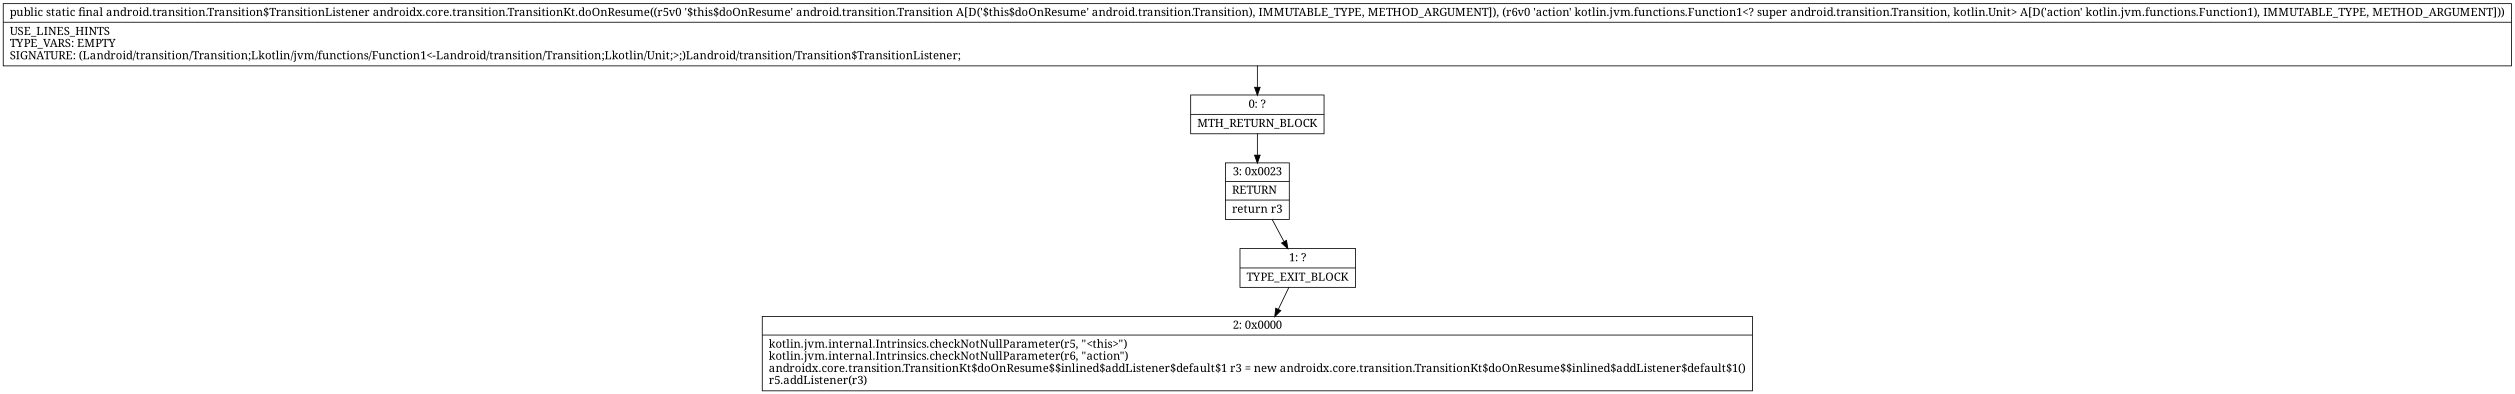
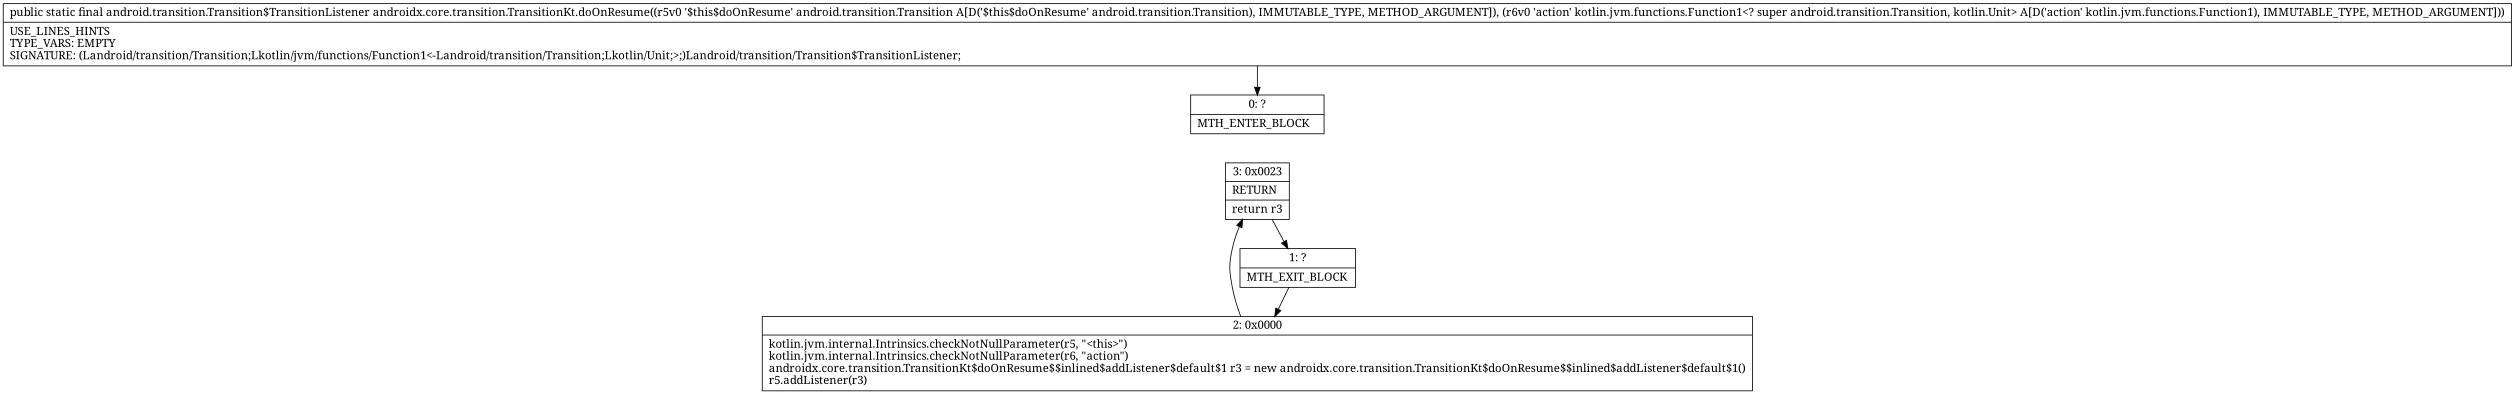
(1257, 124) -> (1253, 124)
(1257, 144) -> (1230, 272)
(1298, 277) -> (1297, 277)
